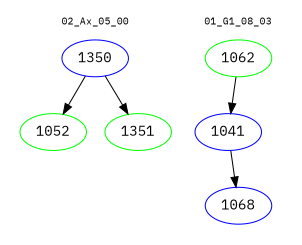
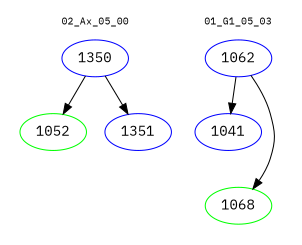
(239, 22) -> (239, 22)
(239, 58) -> (239, 58)
(138, 132) -> (138, 132)
(233, 164) -> (273, 127)
(239, 206) -> (239, 206)
